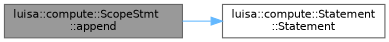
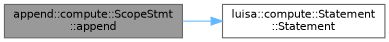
(93, 21) -> (93, 21)
